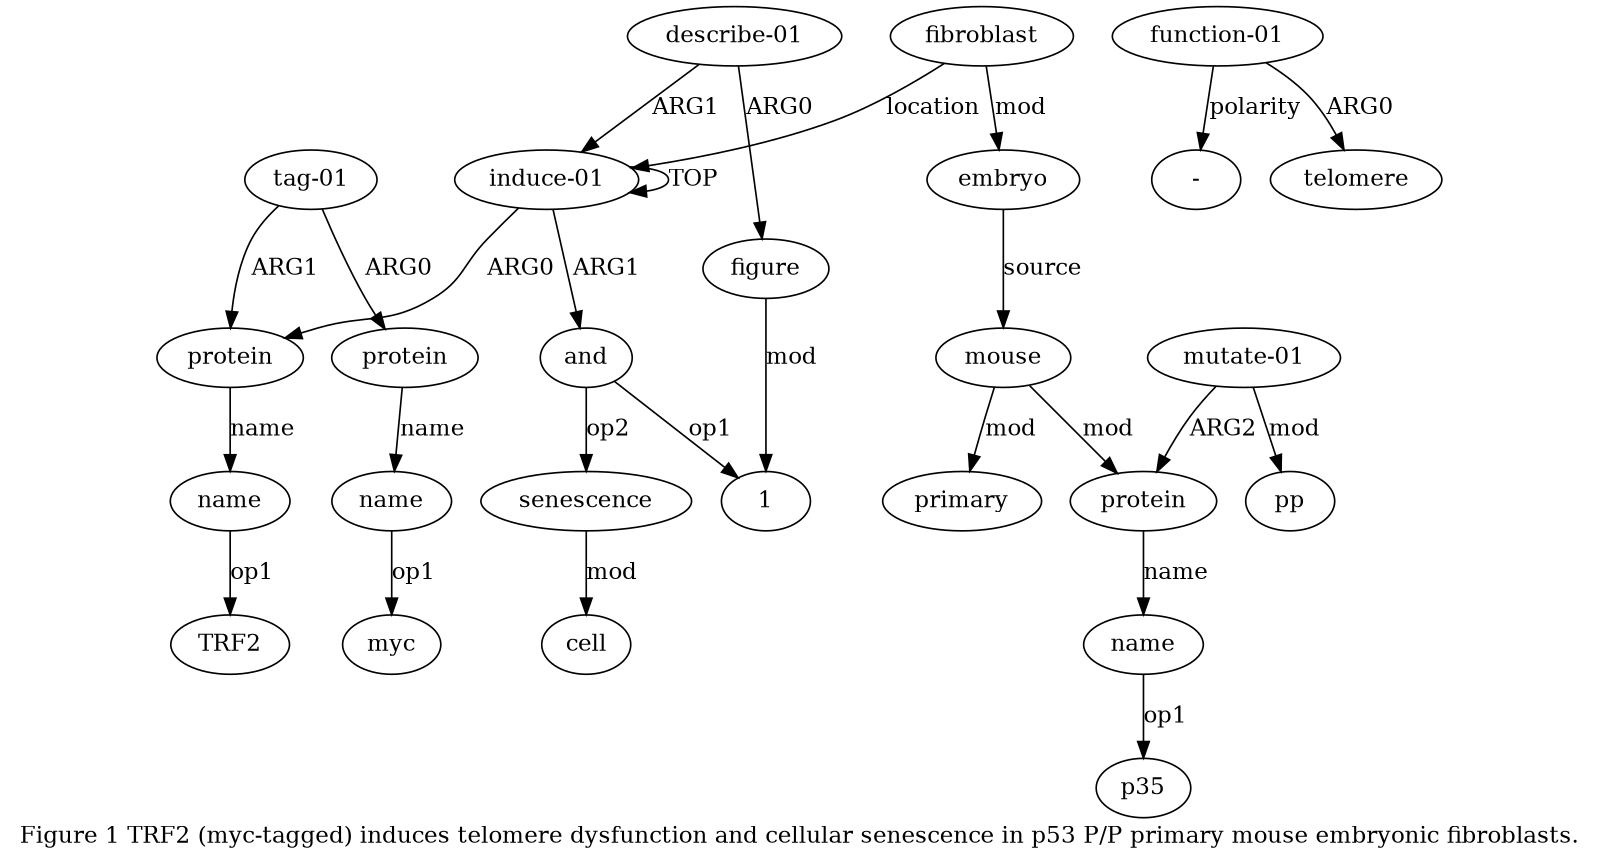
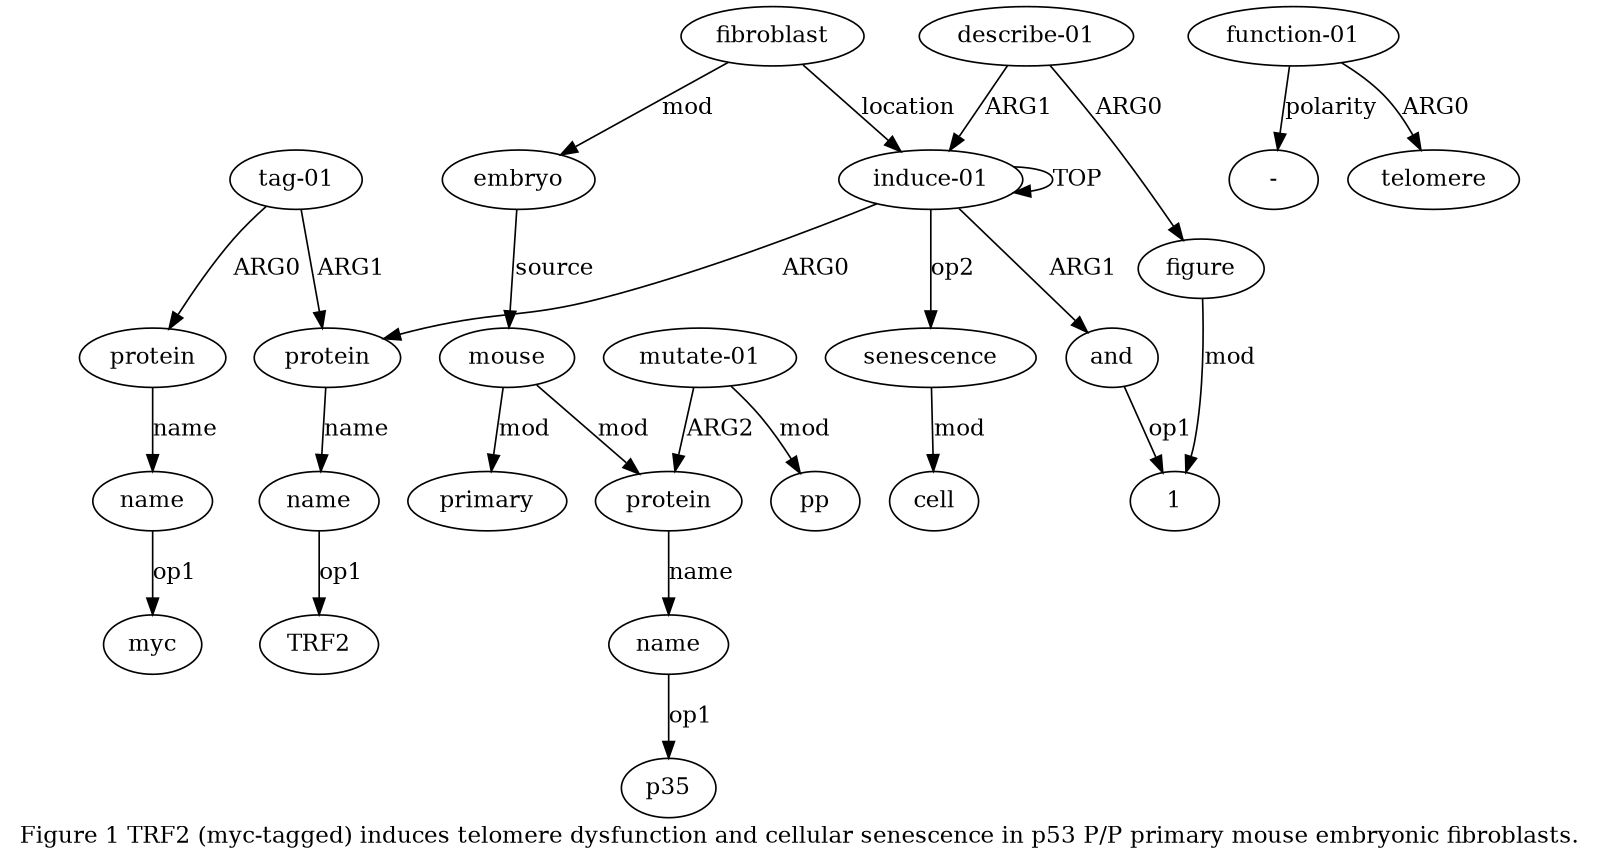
(586, 421) -> (931, 260)
